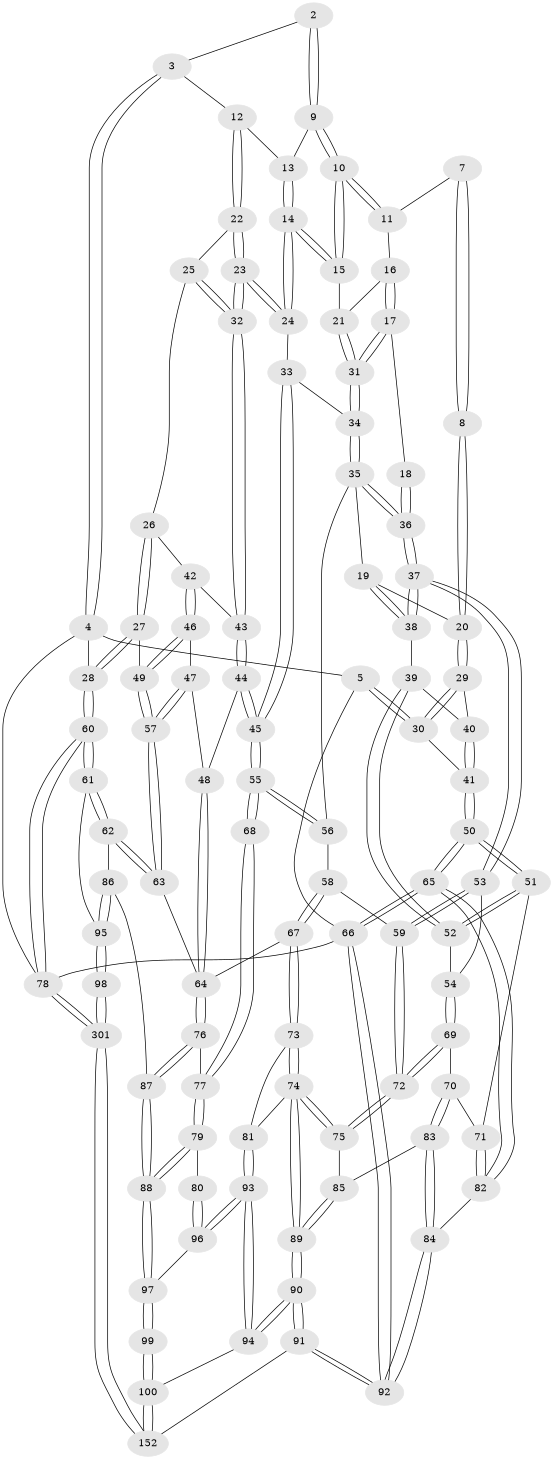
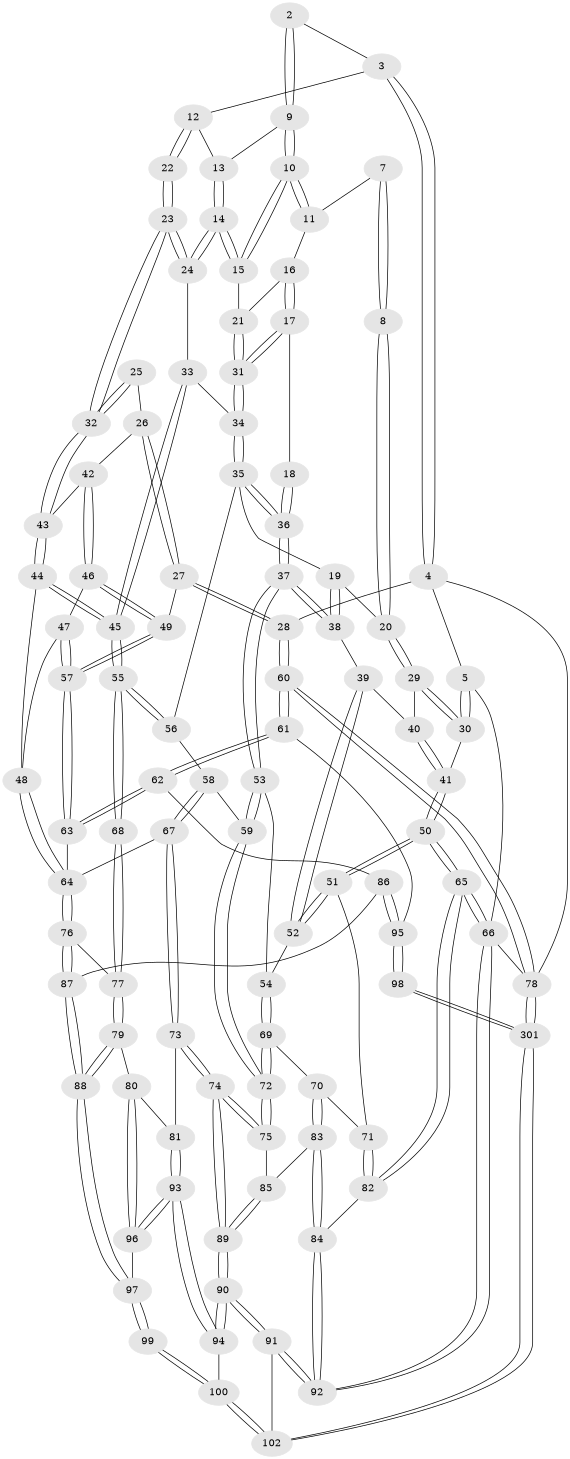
(213, 245) -> none
(271, 1112) -> (154, 1112)
(148, 1444) -> (272, 1444)
